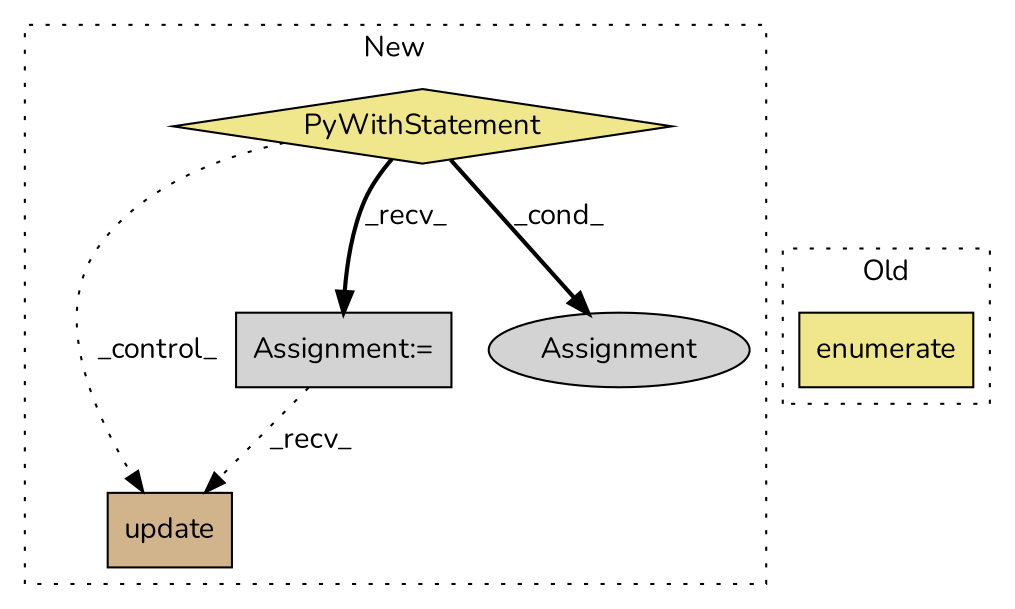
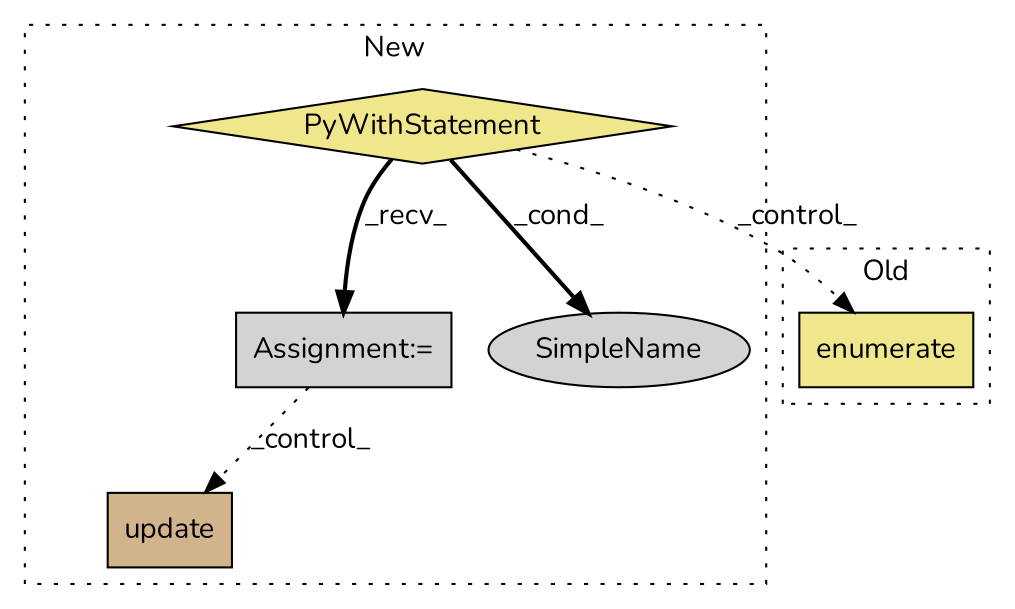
(92, 258) -> (686, 206)
(619, 350) -> (619, 350)
(311, 440) -> (311, 440)
